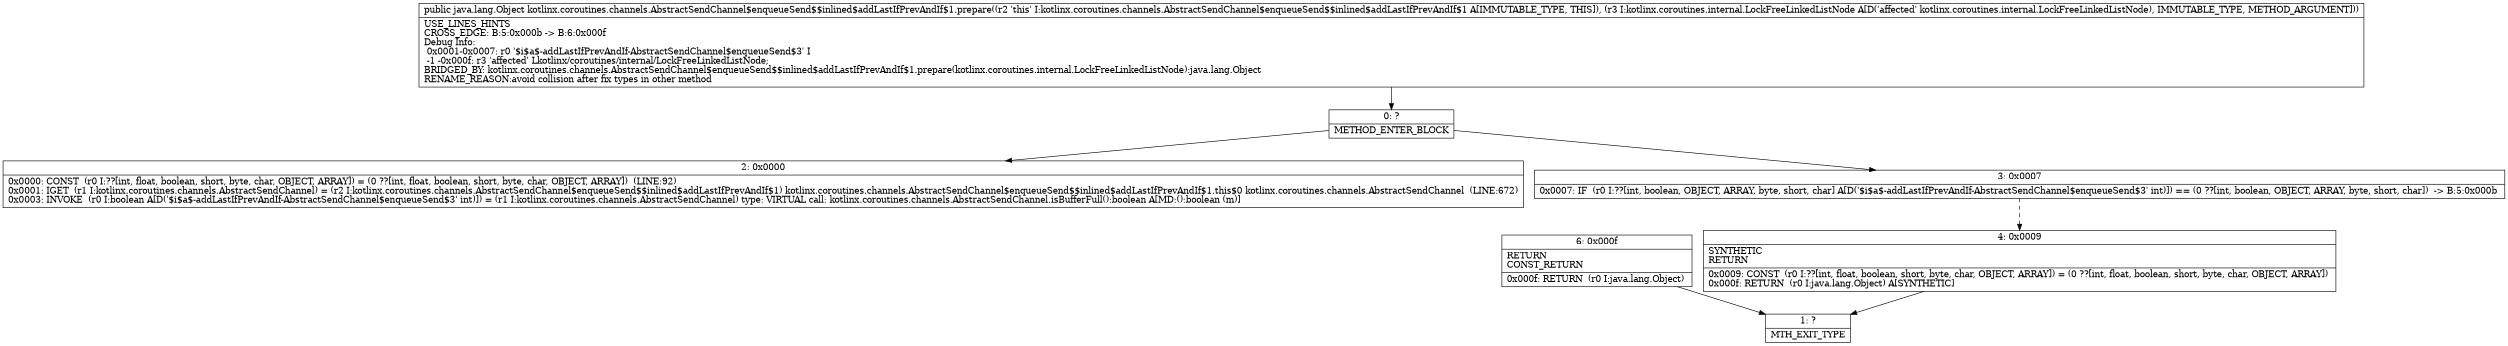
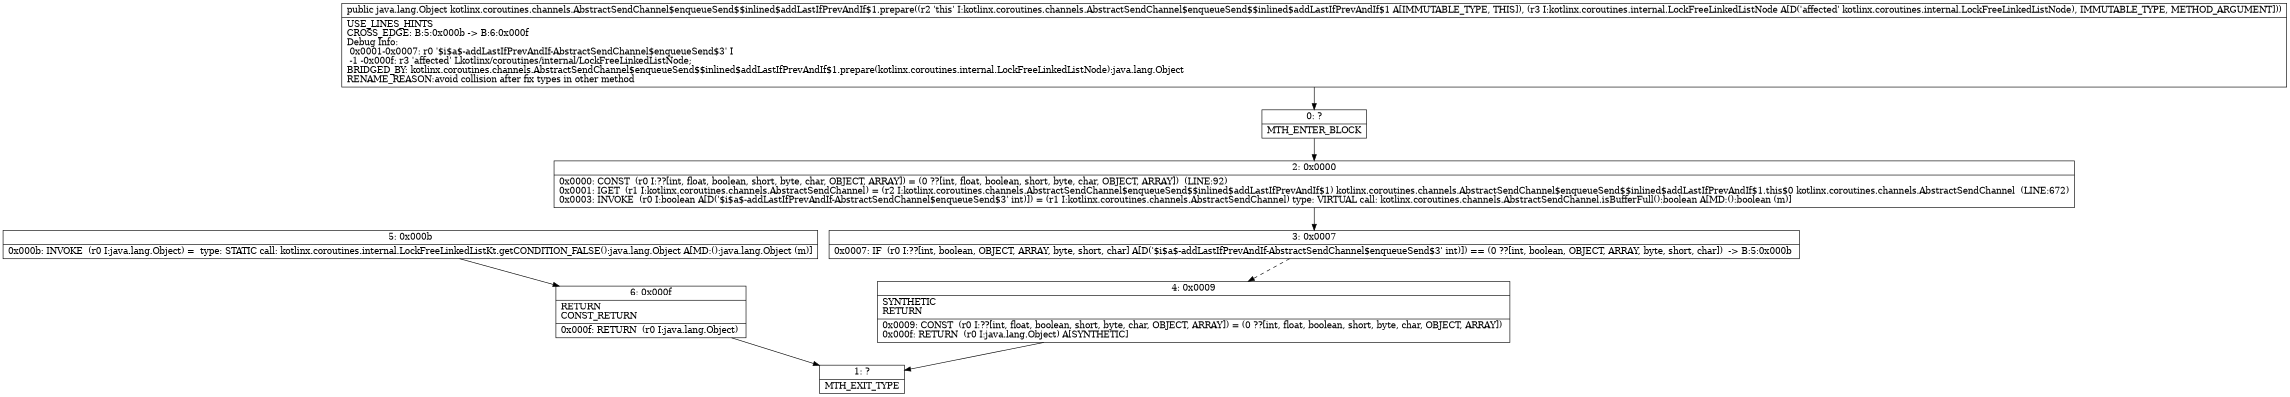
(1391, 131) -> (1314, 131)
(1662, 150) -> (1314, 216)
none -> (410, 245)
